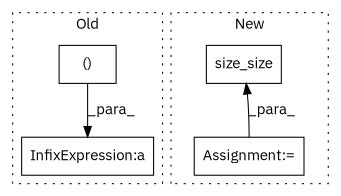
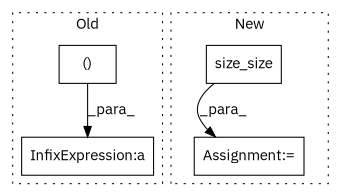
(249, 116) -> (198, 105)
